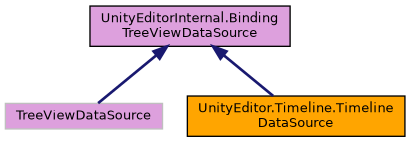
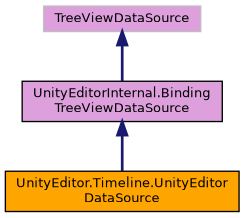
(127, 79) -> (122, 63)
(296, 116) -> (122, 191)
